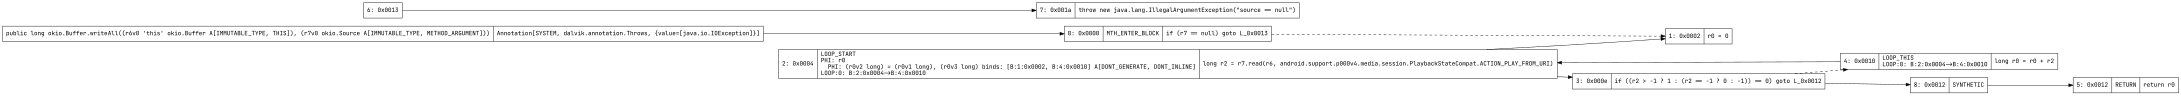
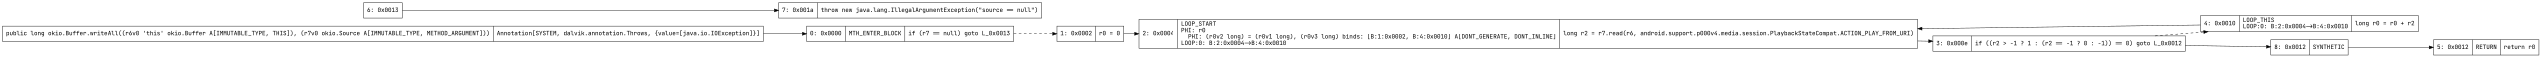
(1574, 45) -> (1129, 34)
